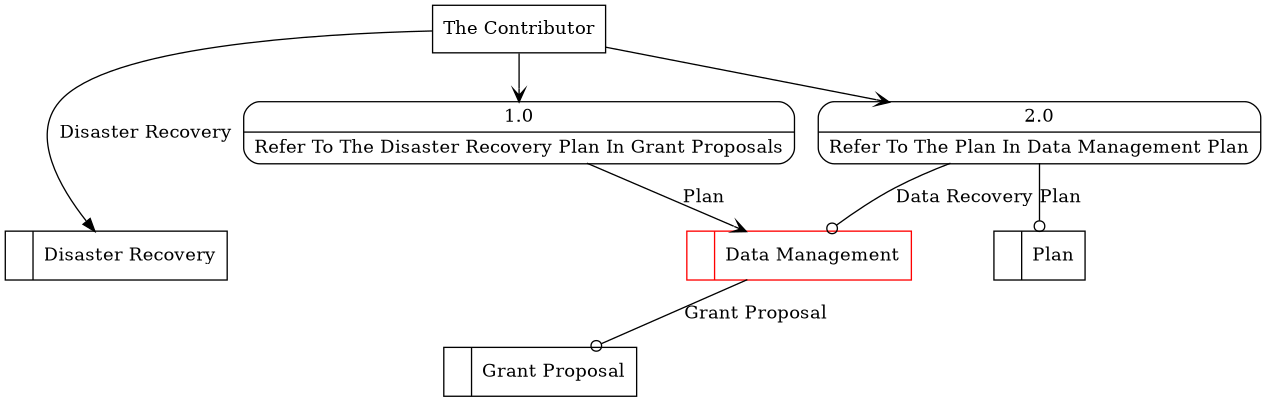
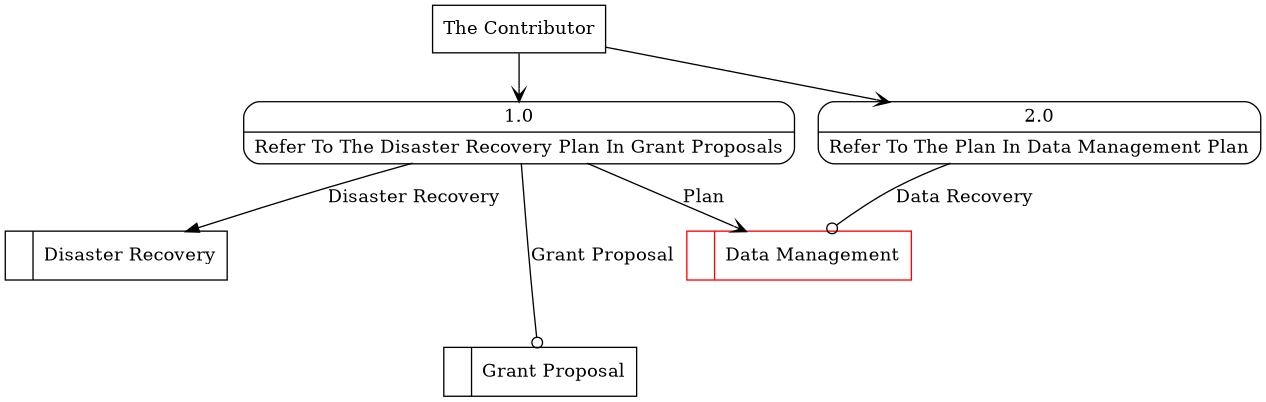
(175, 54) -> (305, 194)
(1039, 256) -> none
(674, 312) -> (528, 250)
